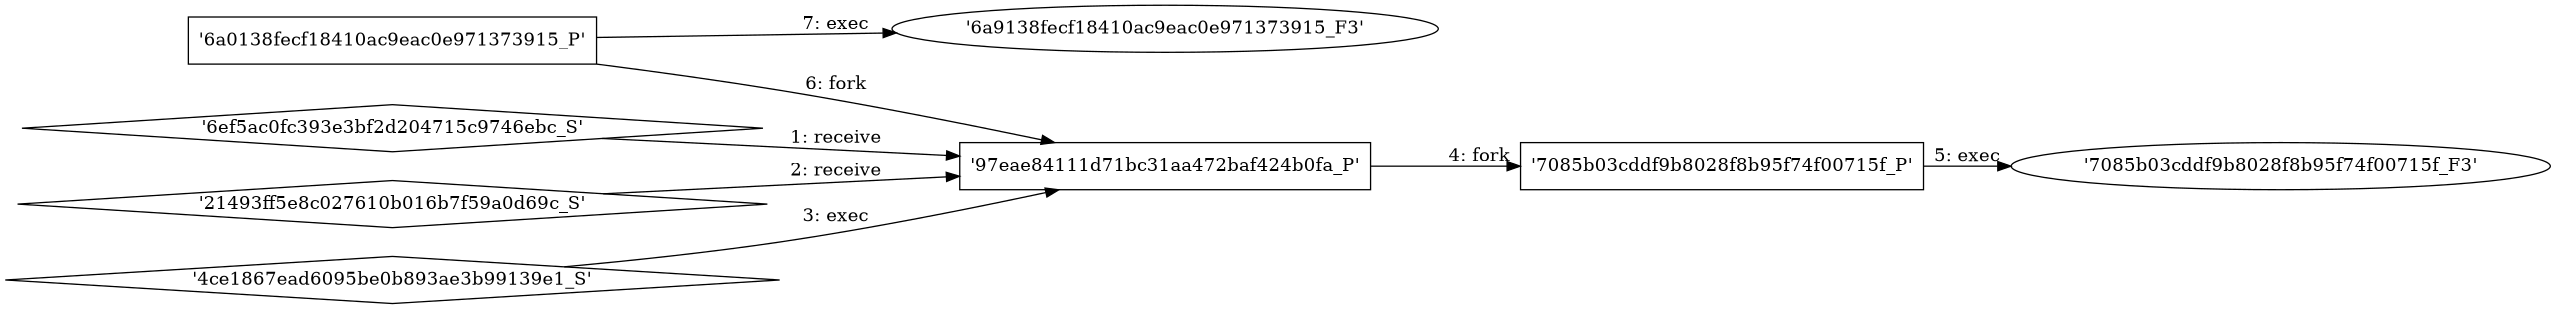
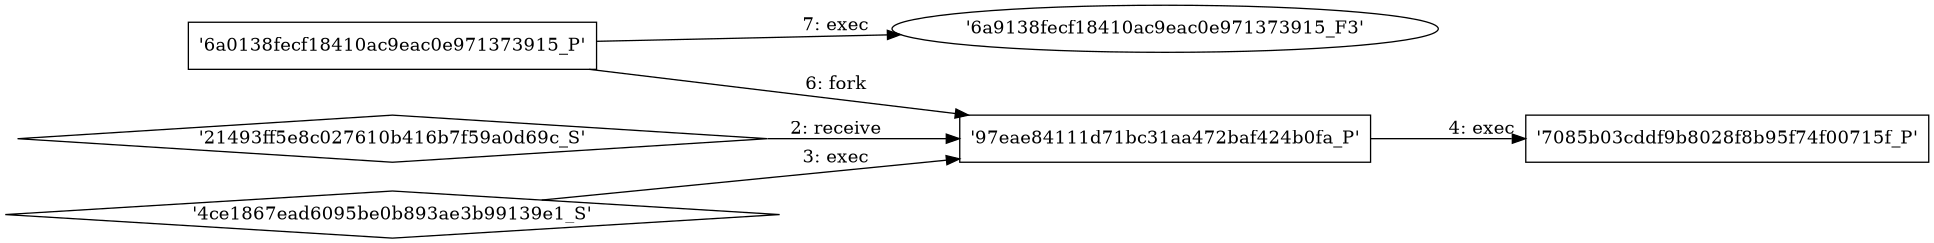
(392, 128) -> none
(1479, 156) -> (1482, 129)
(2281, 166) -> none
(392, 204) -> (392, 139)
